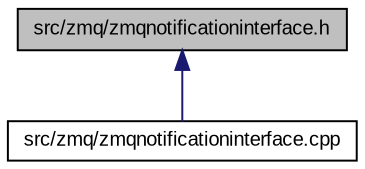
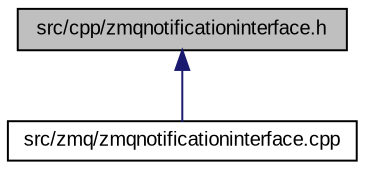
(182, 30) -> (182, 30)
